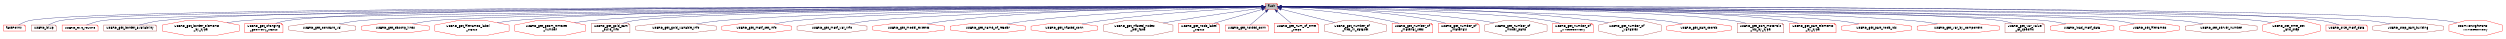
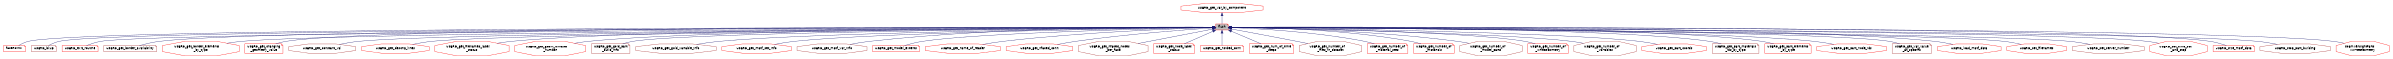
(1609, 10) -> (1222, 20)
(264, 28) -> (264, 49)
(909, 28) -> (896, 49)
